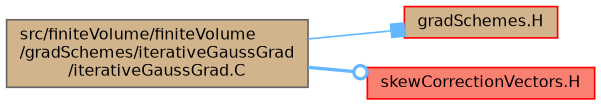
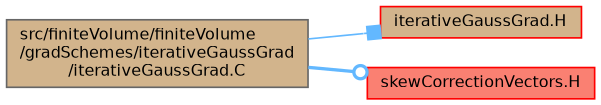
(481, 22) -> (481, 22)
